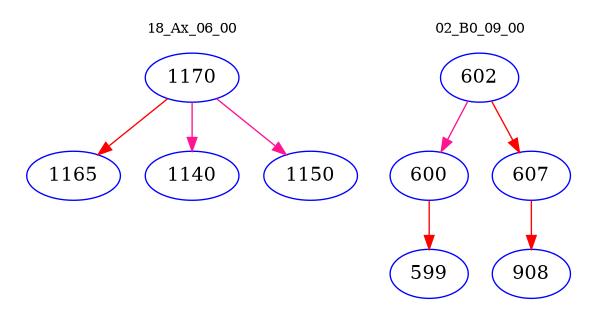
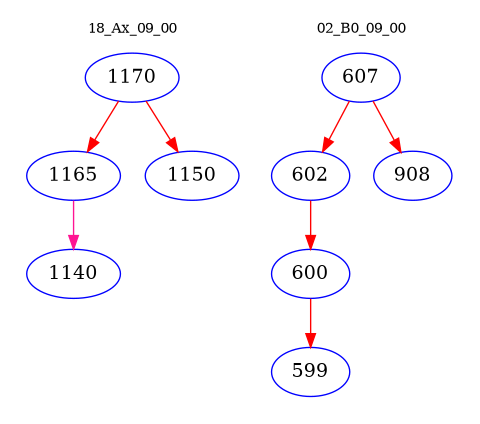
(192, 29) -> (133, 29)
(192, 120) -> (74, 218)
(458, 120) -> (311, 218)
(502, 121) -> (339, 120)
(246, 122) -> (158, 121)
